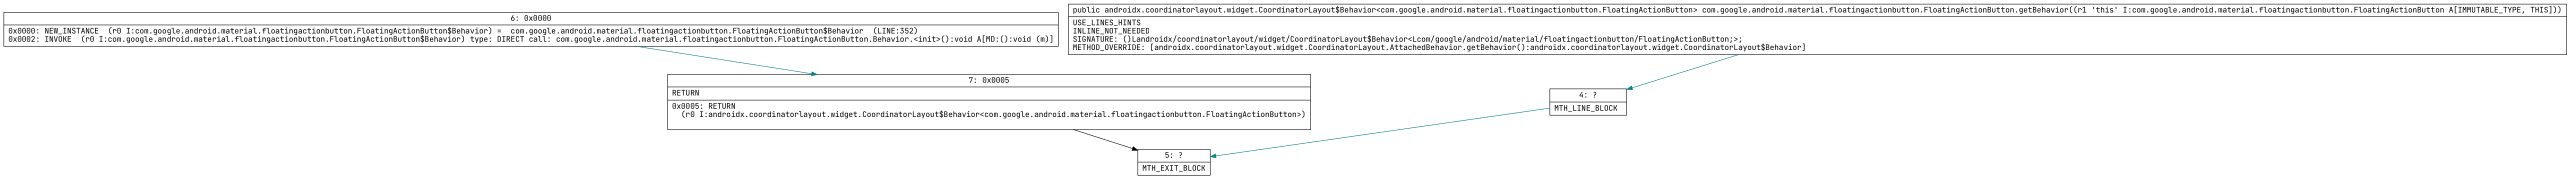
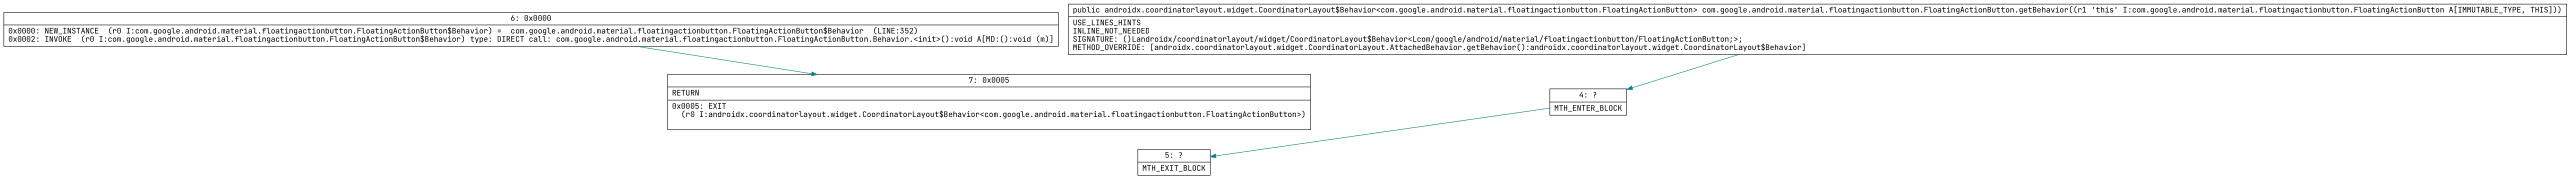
(709, 106) -> (704, 106)
(1586, 108) -> (1588, 108)
(1103, 139) -> none
